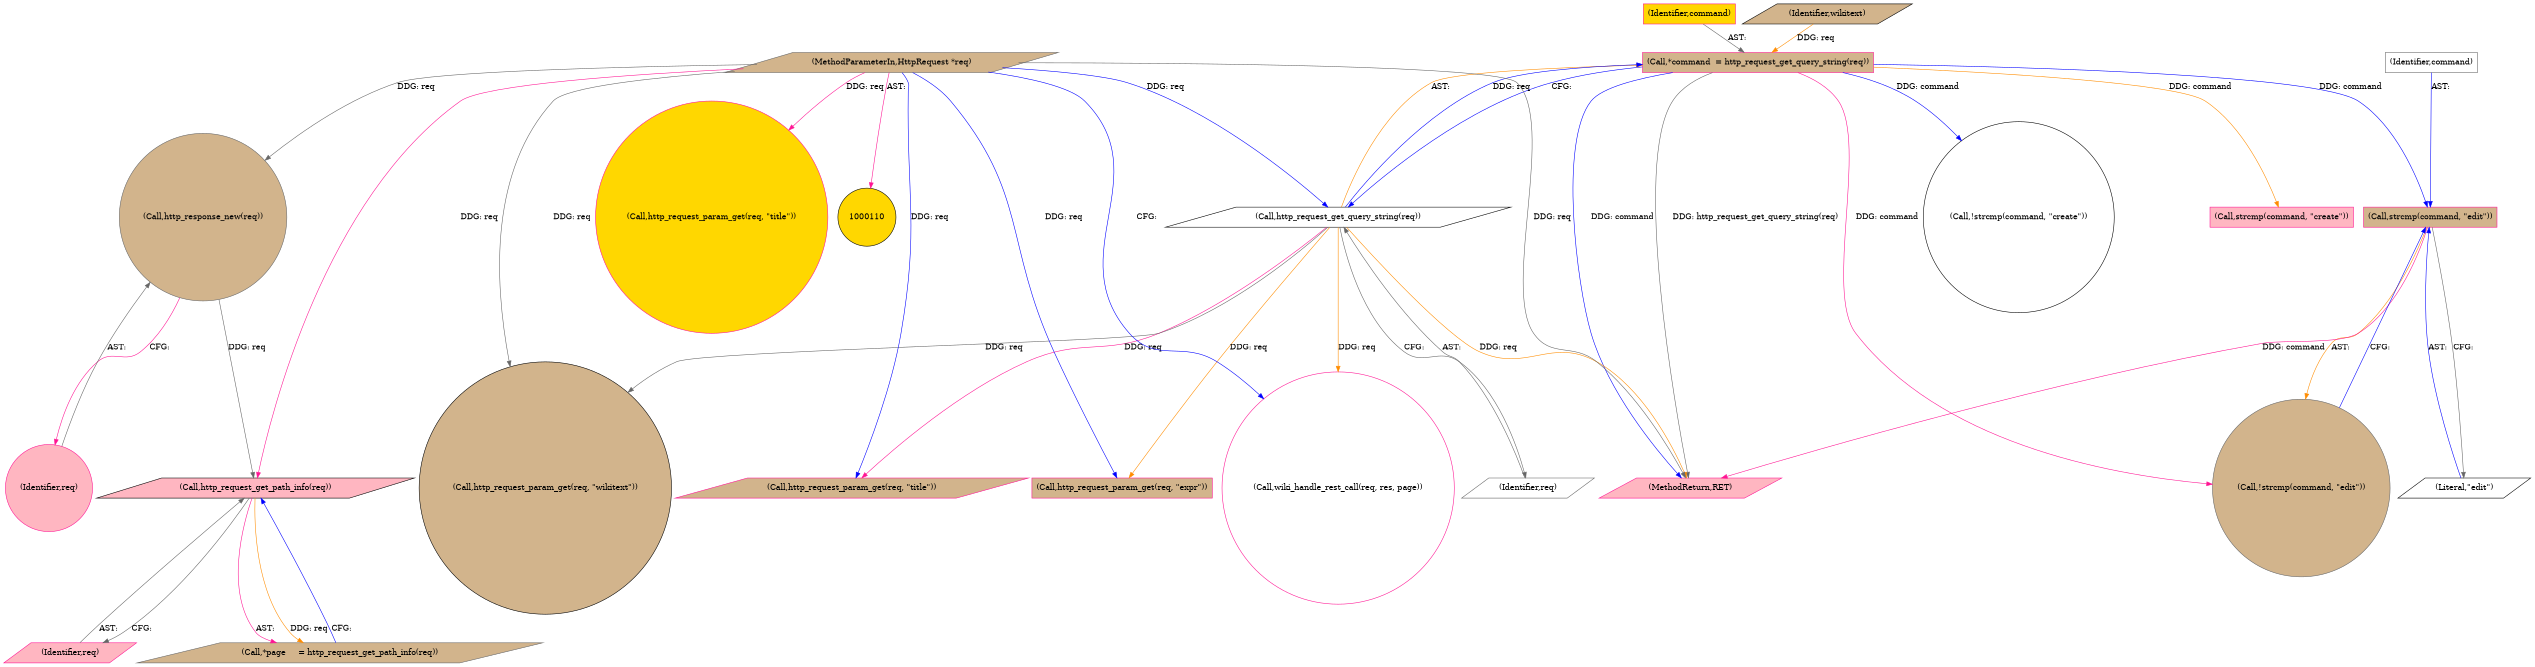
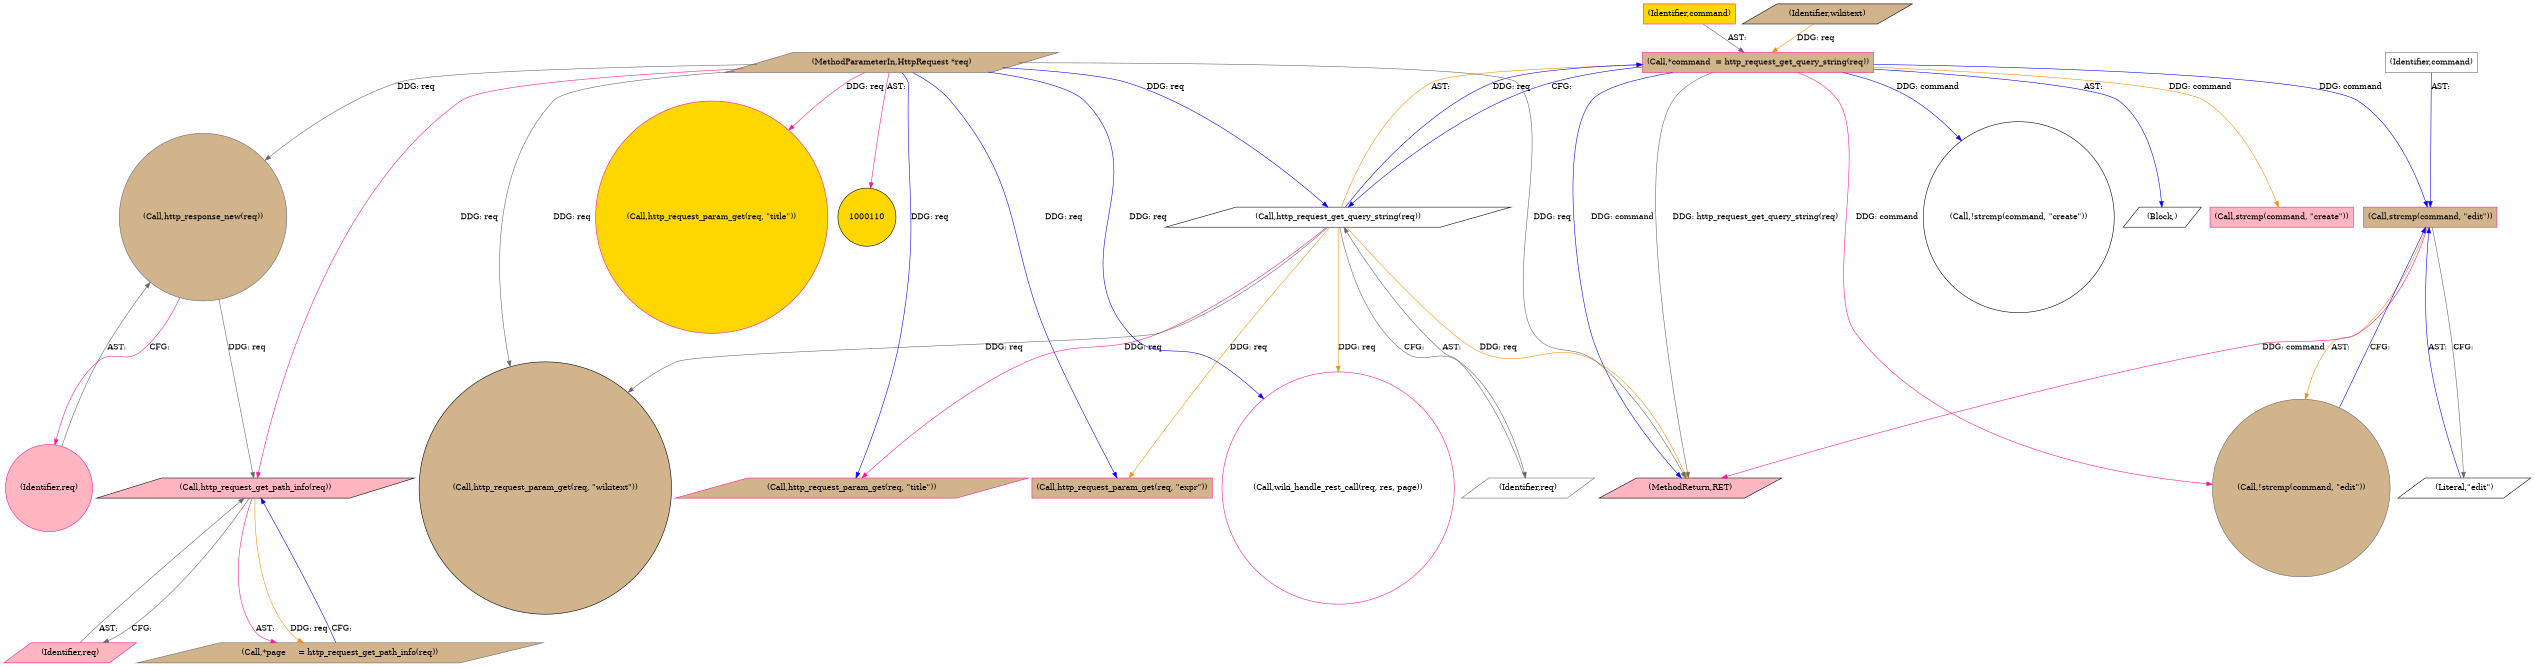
(1148, 217) -> (1148, 217)
none -> (2162, 217)
(1690, 488) -> (1690, 488)
